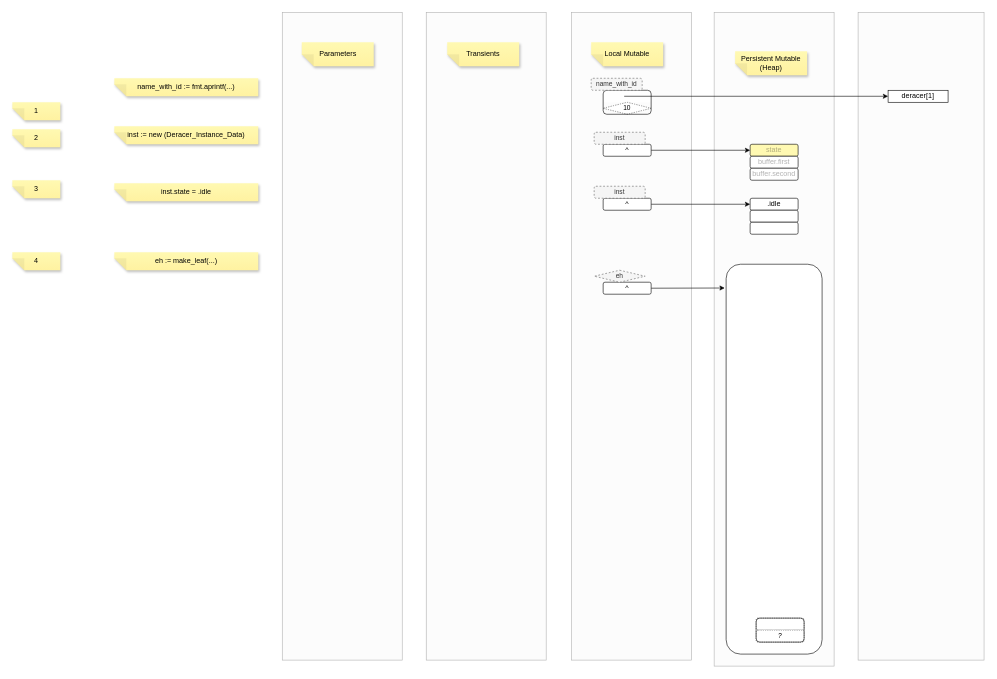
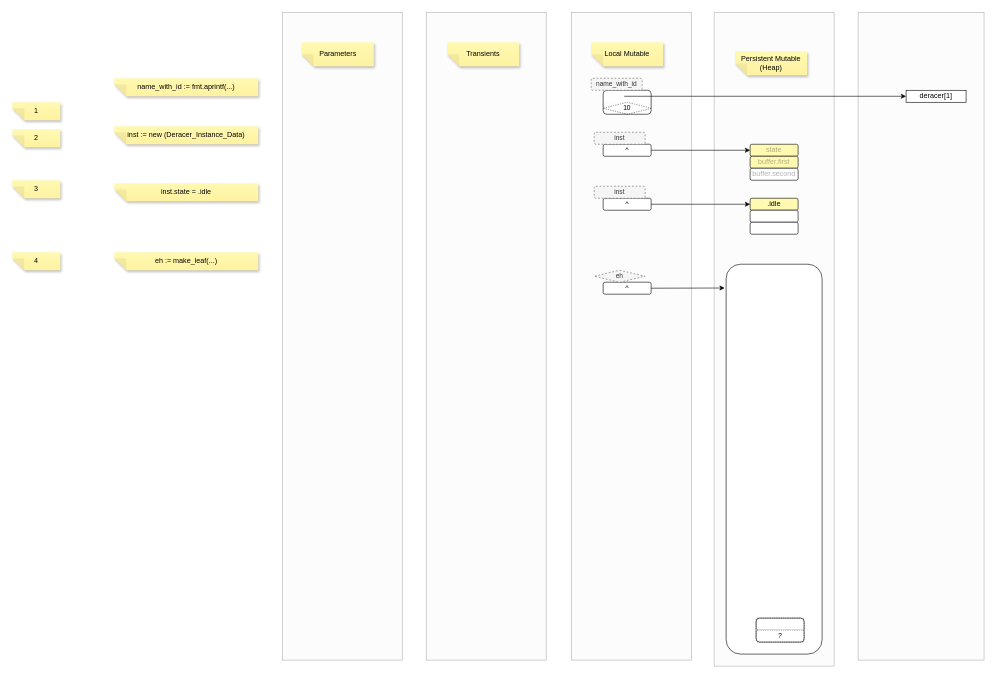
(918, 96) -> (936, 96)
(774, 162) -> (774, 162)
(774, 204) -> (774, 204)
